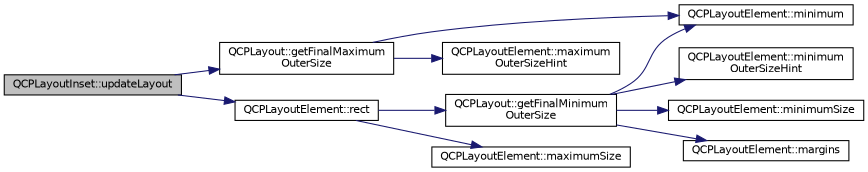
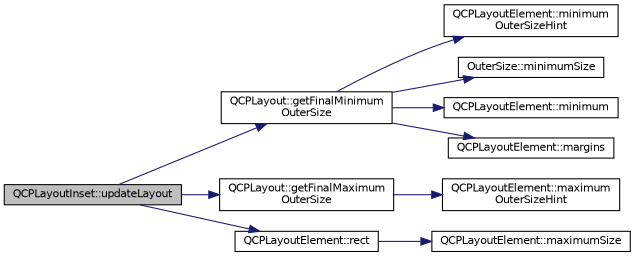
(520, 23) -> none
(406, 110) -> (188, 156)
(766, 110) -> (531, 67)
